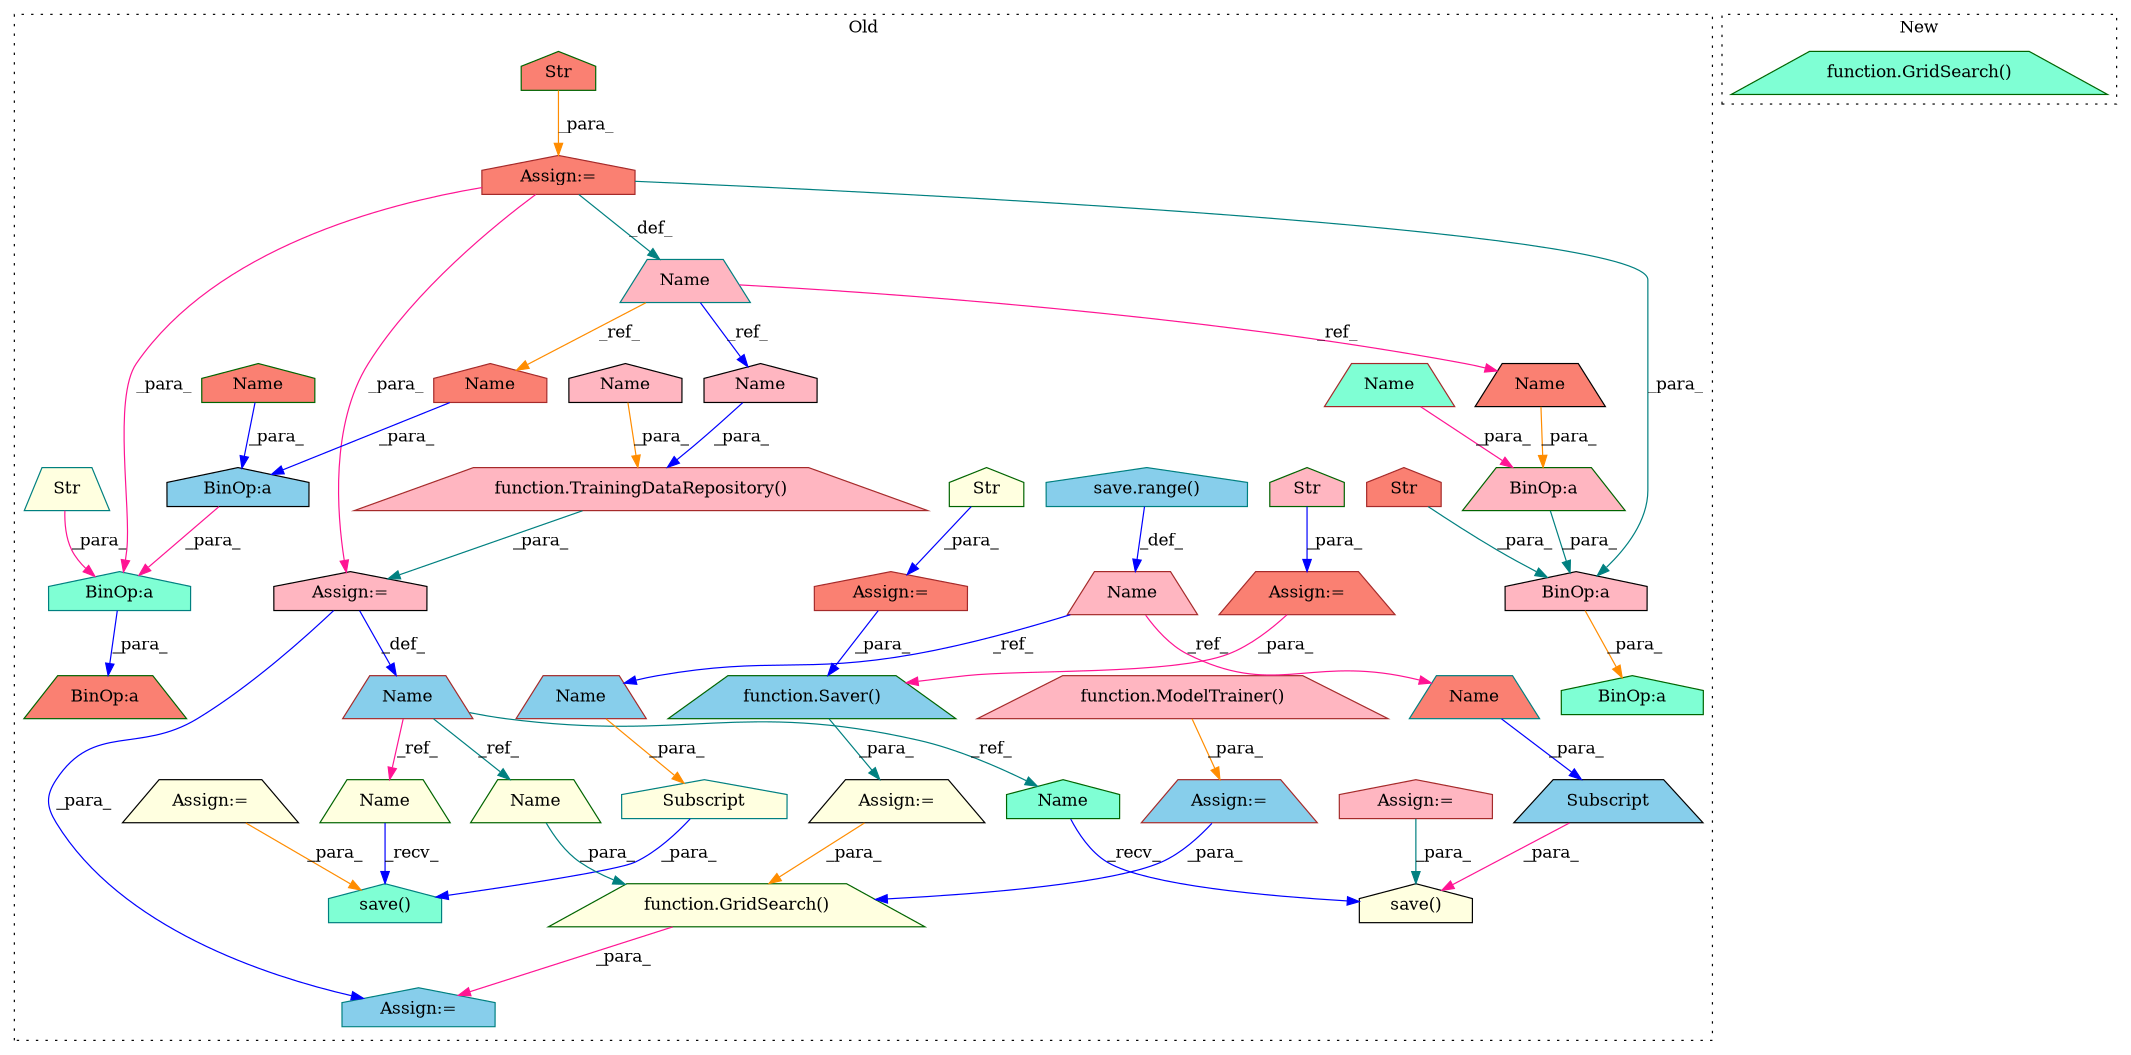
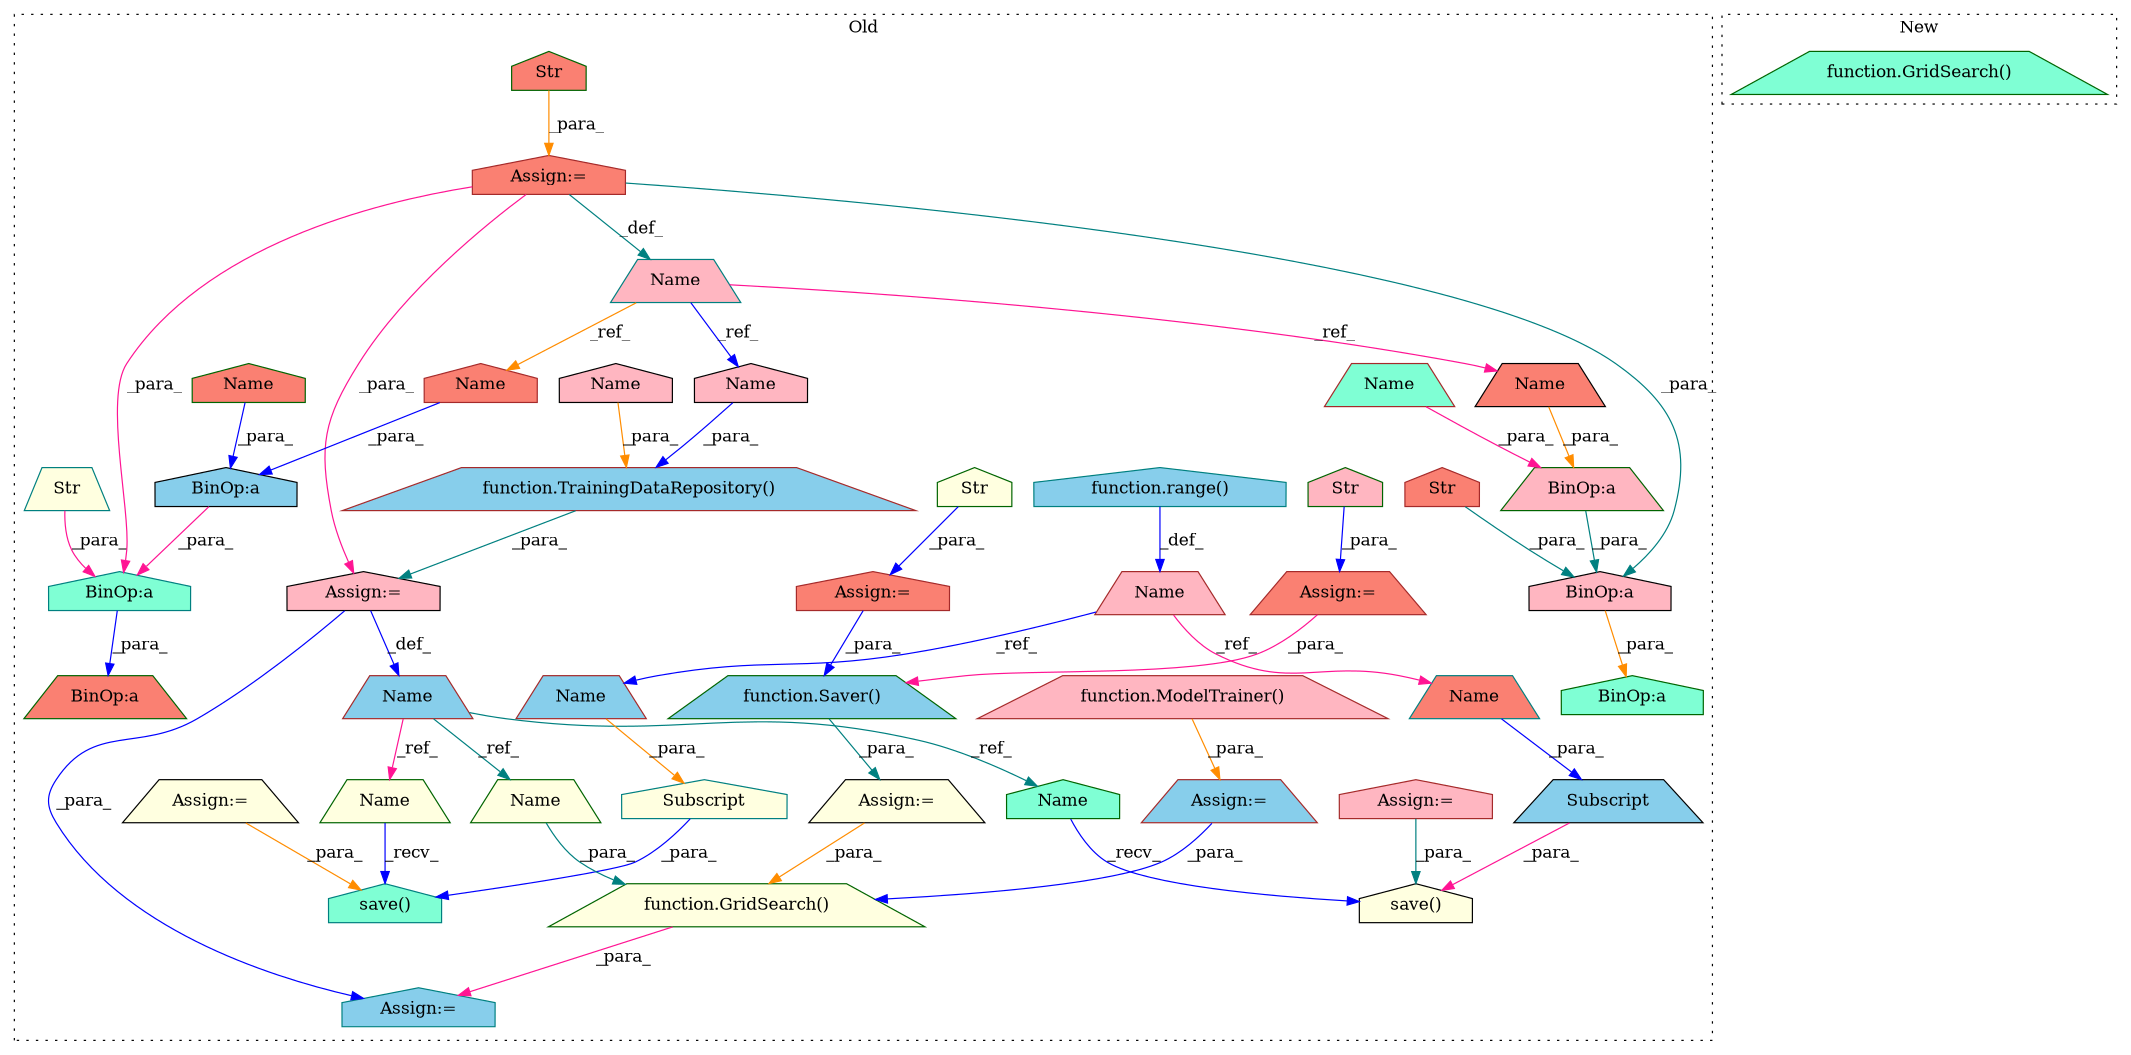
(641, 489) -> (629, 489)
(1147, 489) -> (1160, 489)
